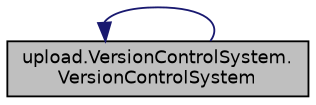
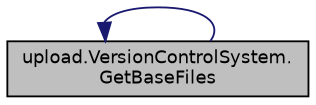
(158, 69) -> (158, 69)
